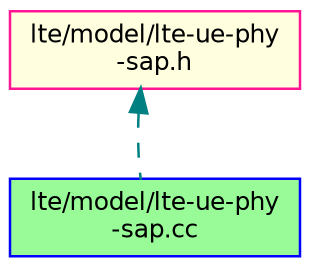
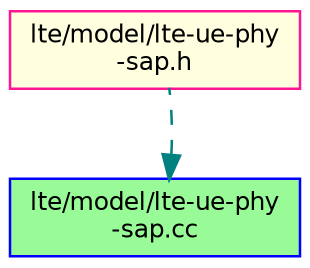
(138, 146) -> (172, 121)
